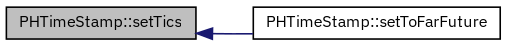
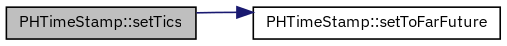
(233, 34) -> (217, 12)
